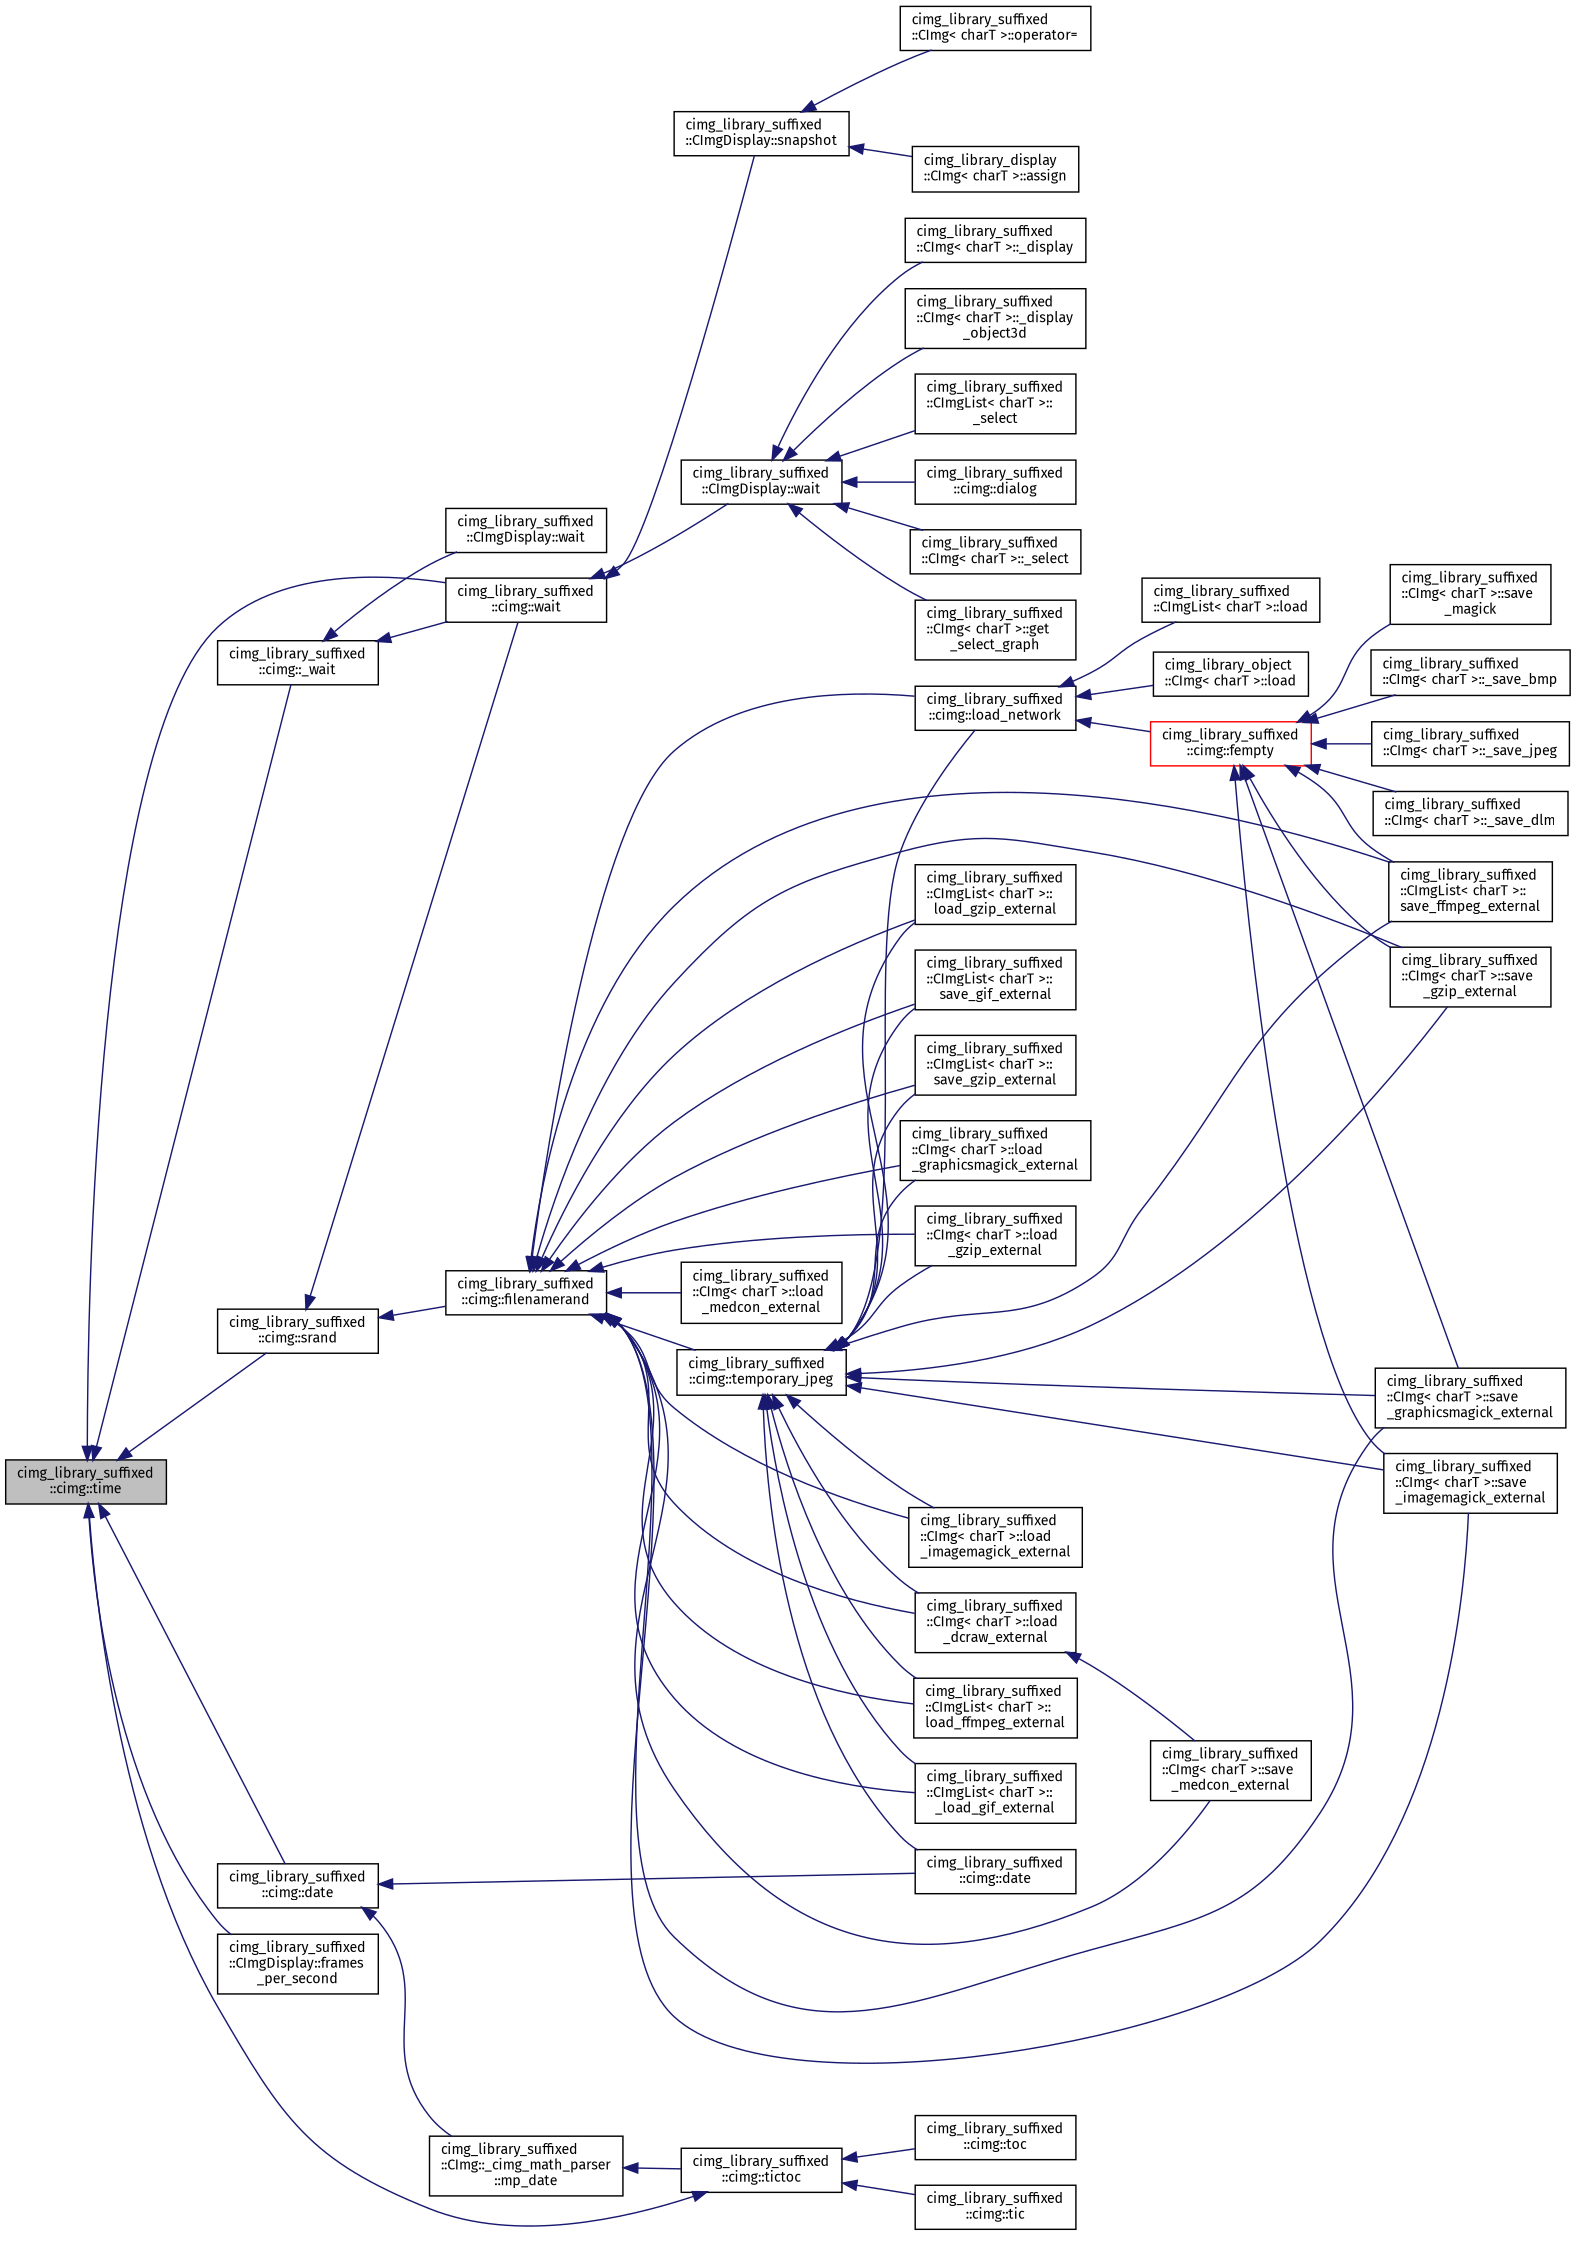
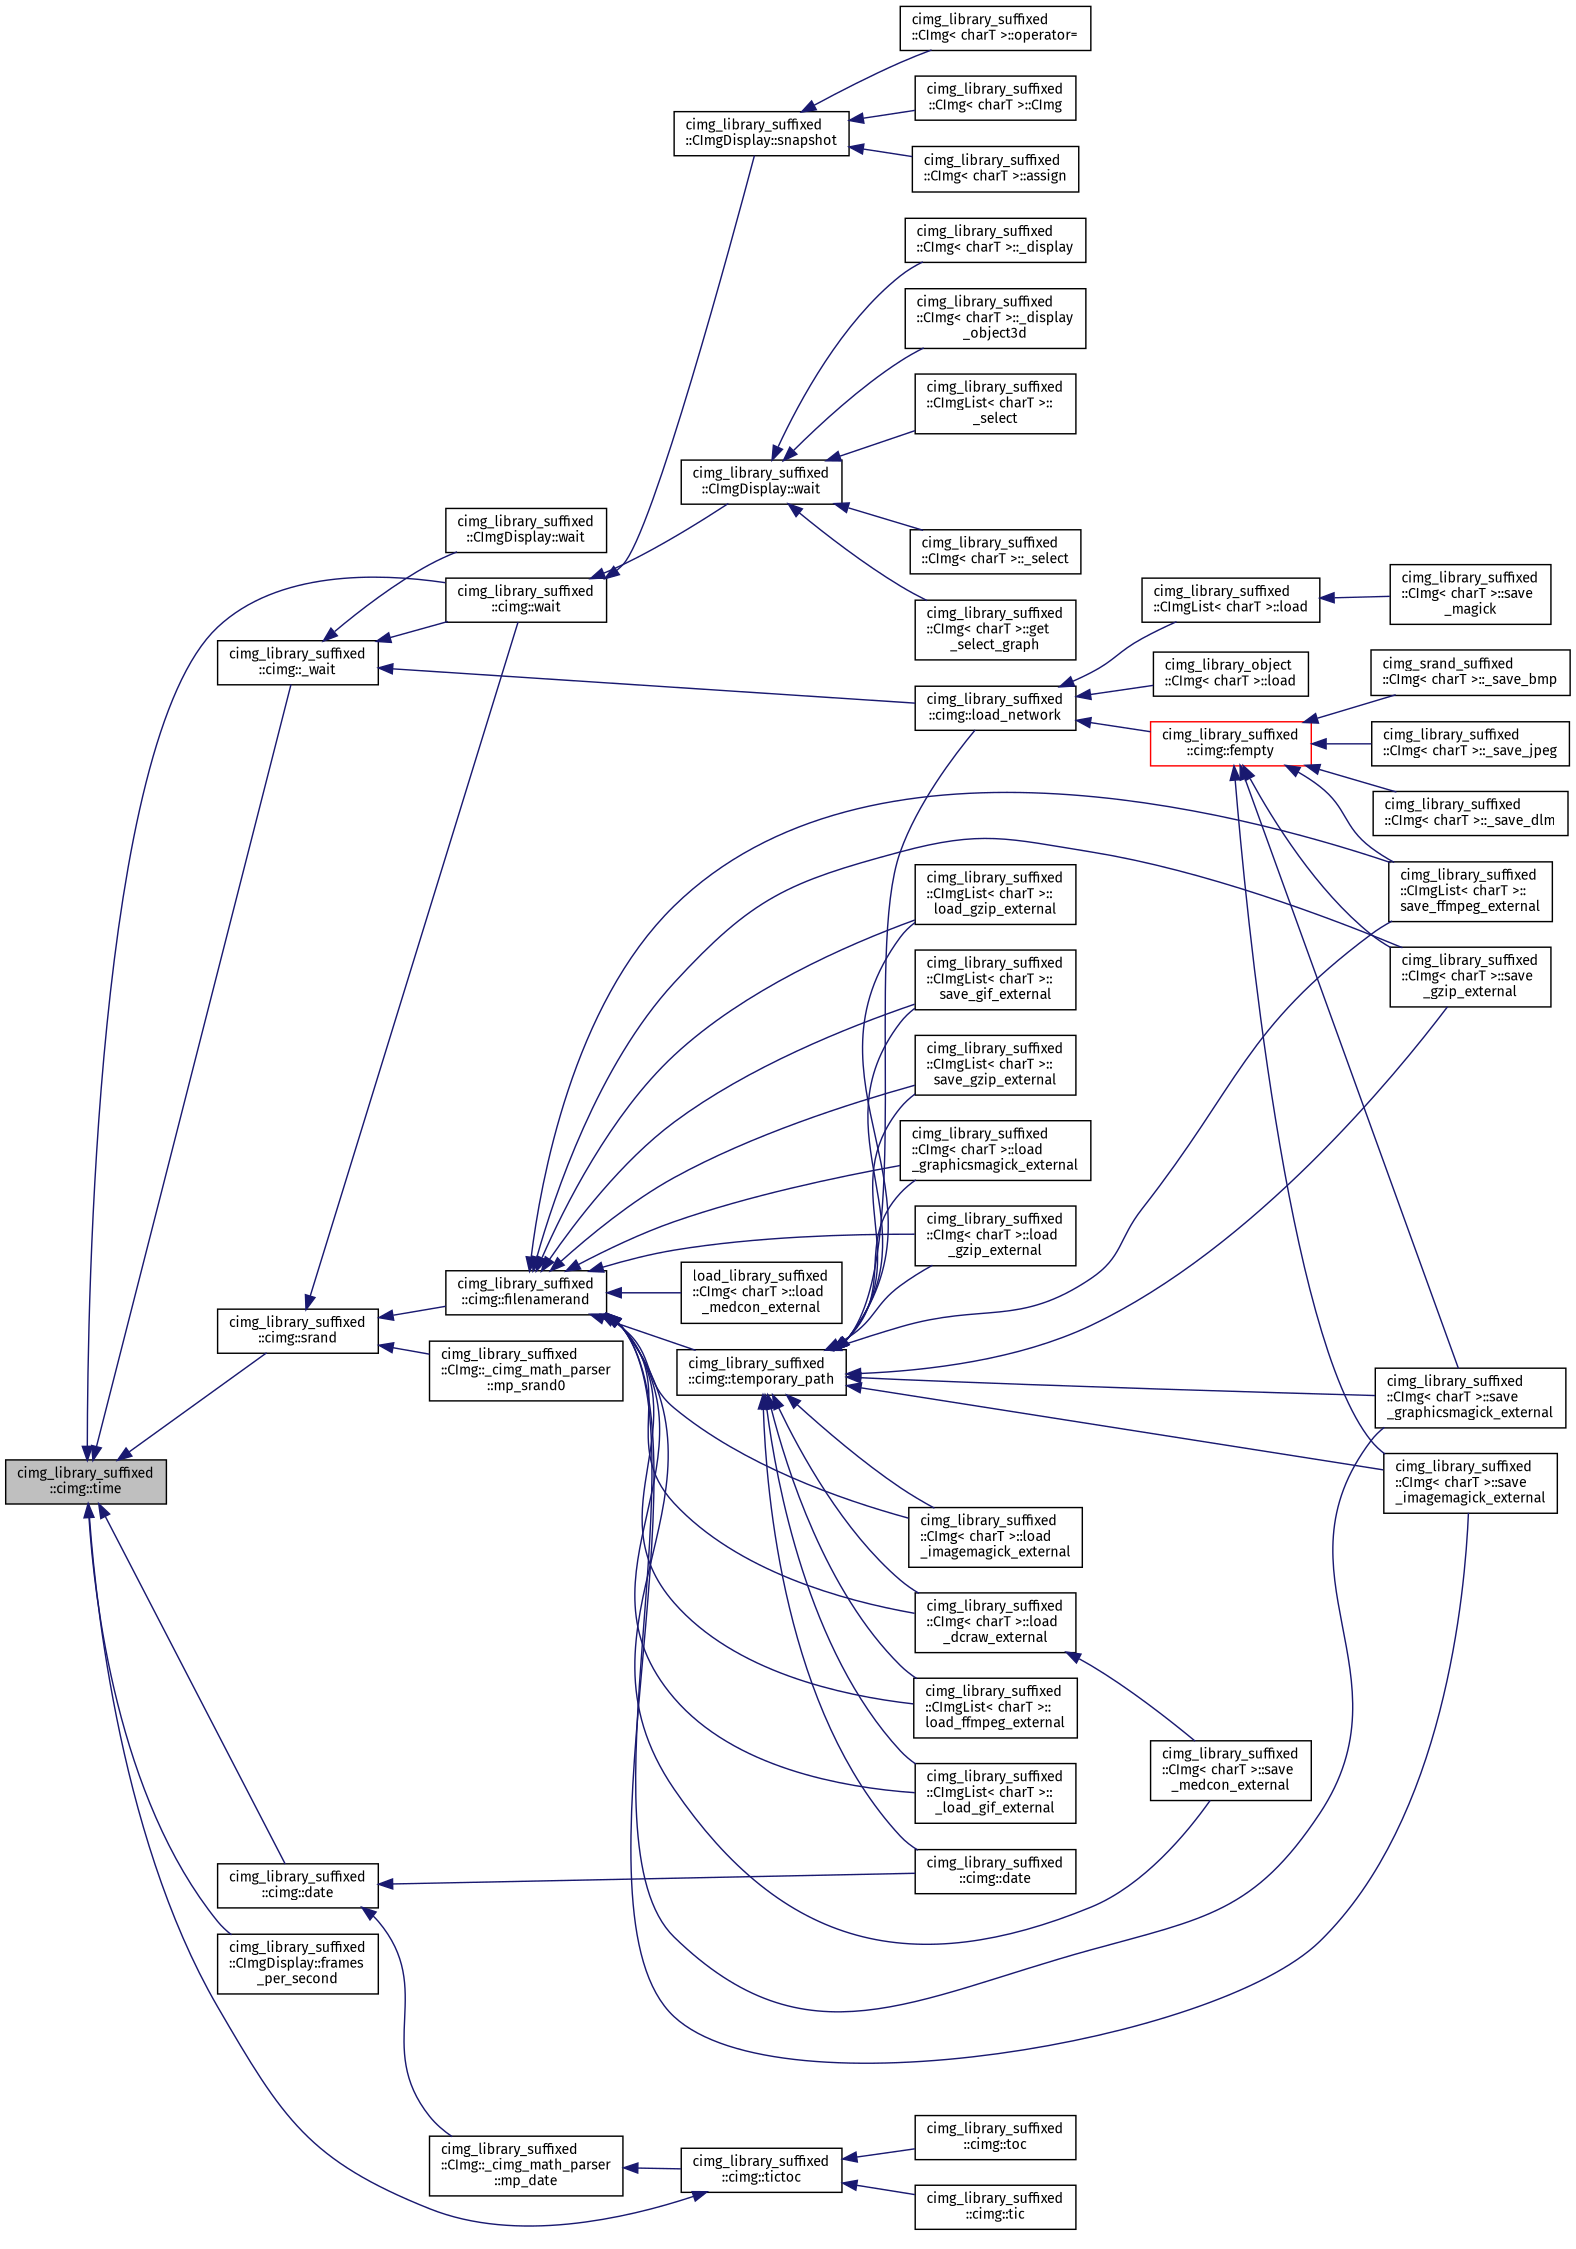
none -> (996, 98)
(996, 169) -> (996, 169)
(996, 482) -> none
(1348, 668) -> (1362, 597)
(1471, 673) -> (1471, 673)
(611, 873) -> (654, 686)
(762, 1293) -> (762, 1293)
none -> (526, 1371)
(762, 1372) -> (762, 1372)
